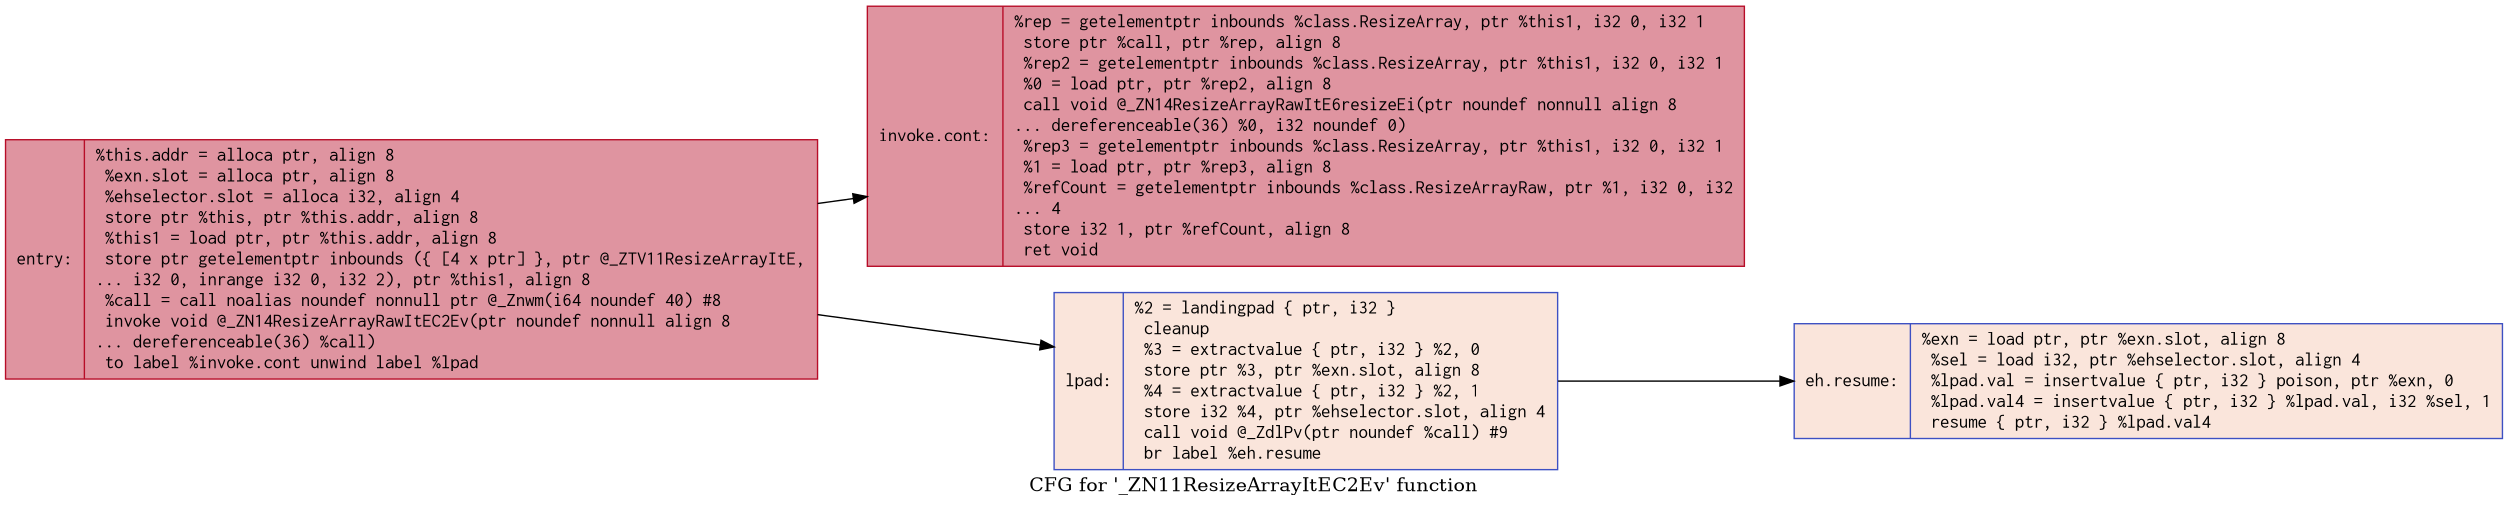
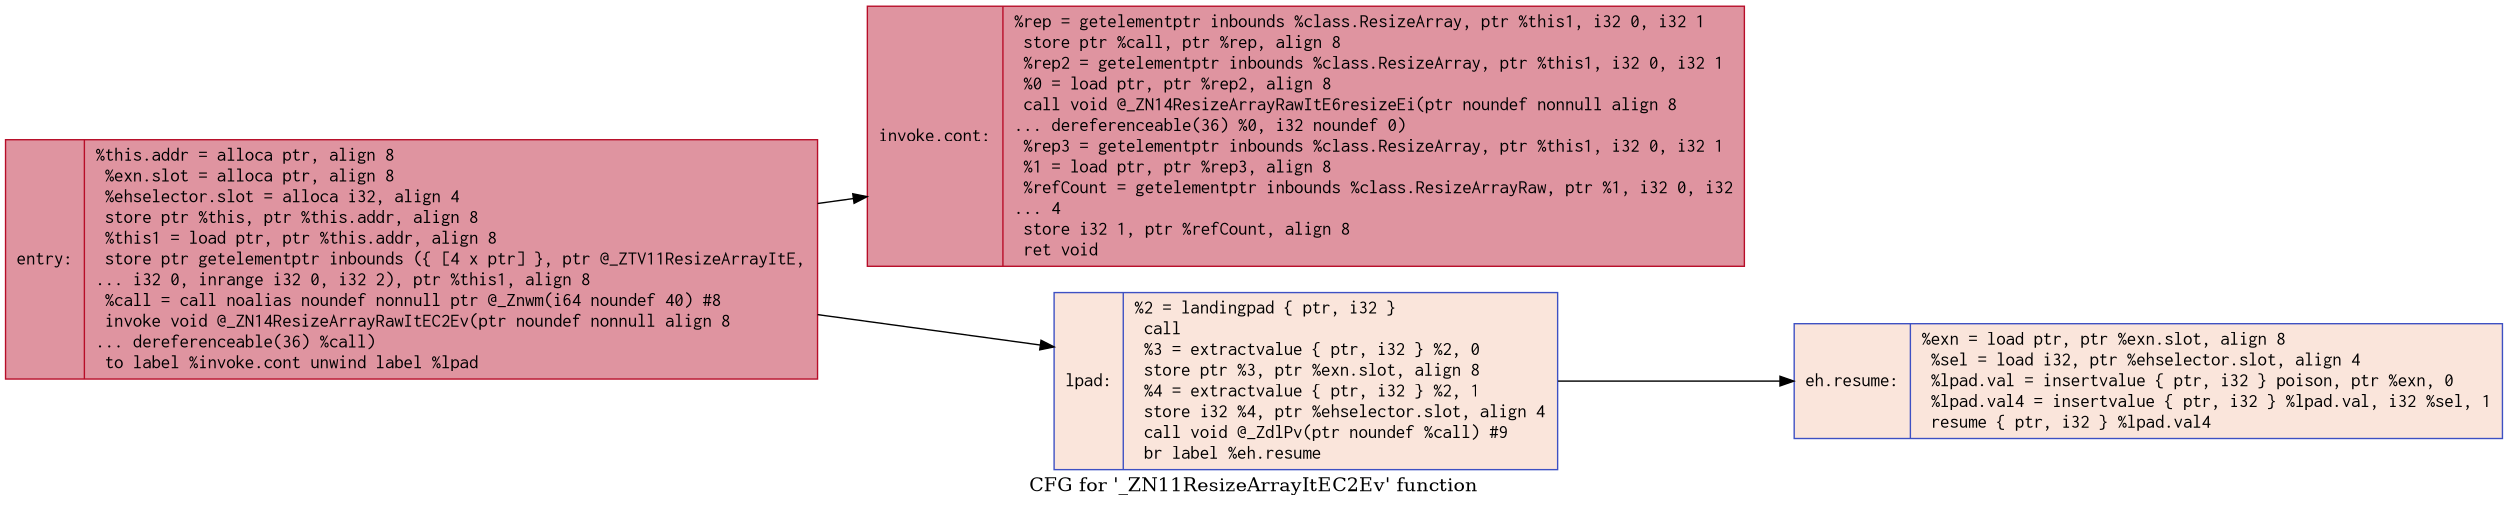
(1172, 329) -> (1158, 329)
